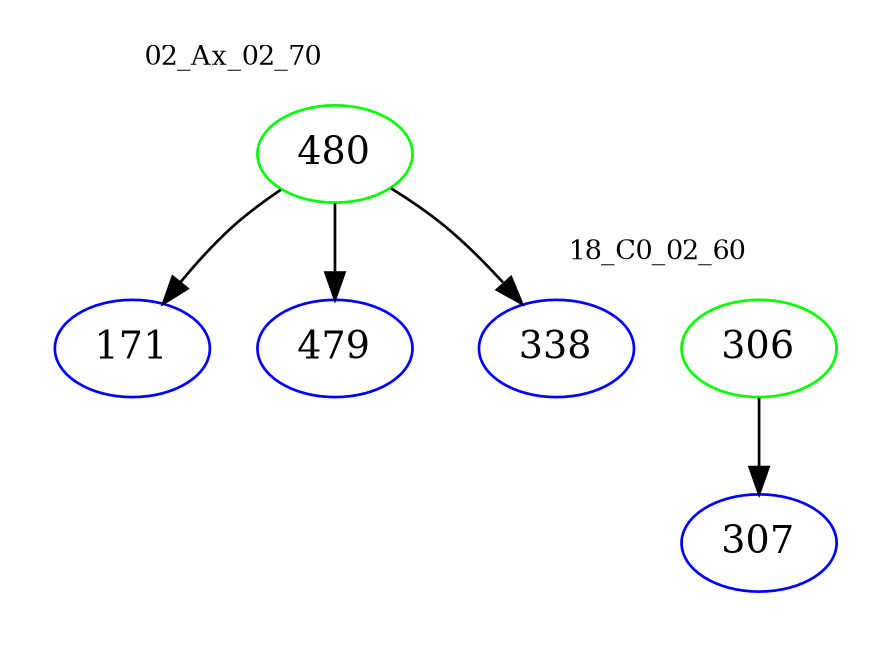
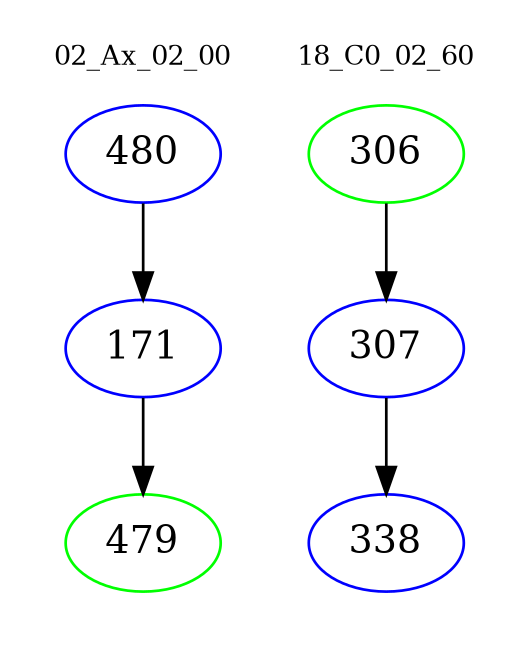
(234, 58) -> (143, 58)
(335, 154) -> (143, 154)
(335, 238) -> (143, 432)
(475, 253) -> (386, 432)
(335, 348) -> (143, 543)
